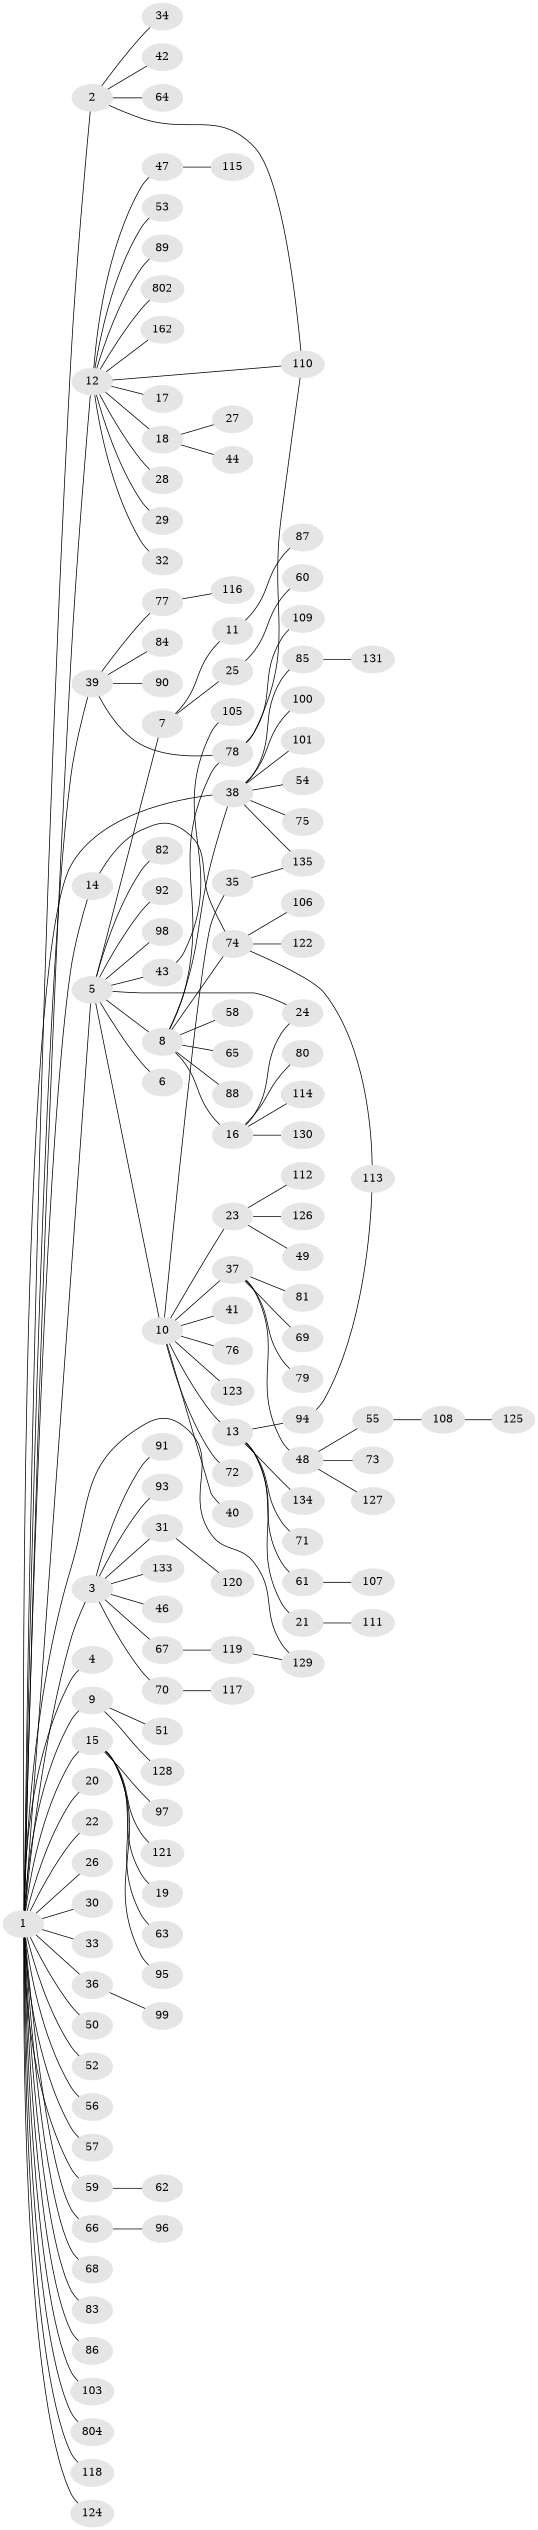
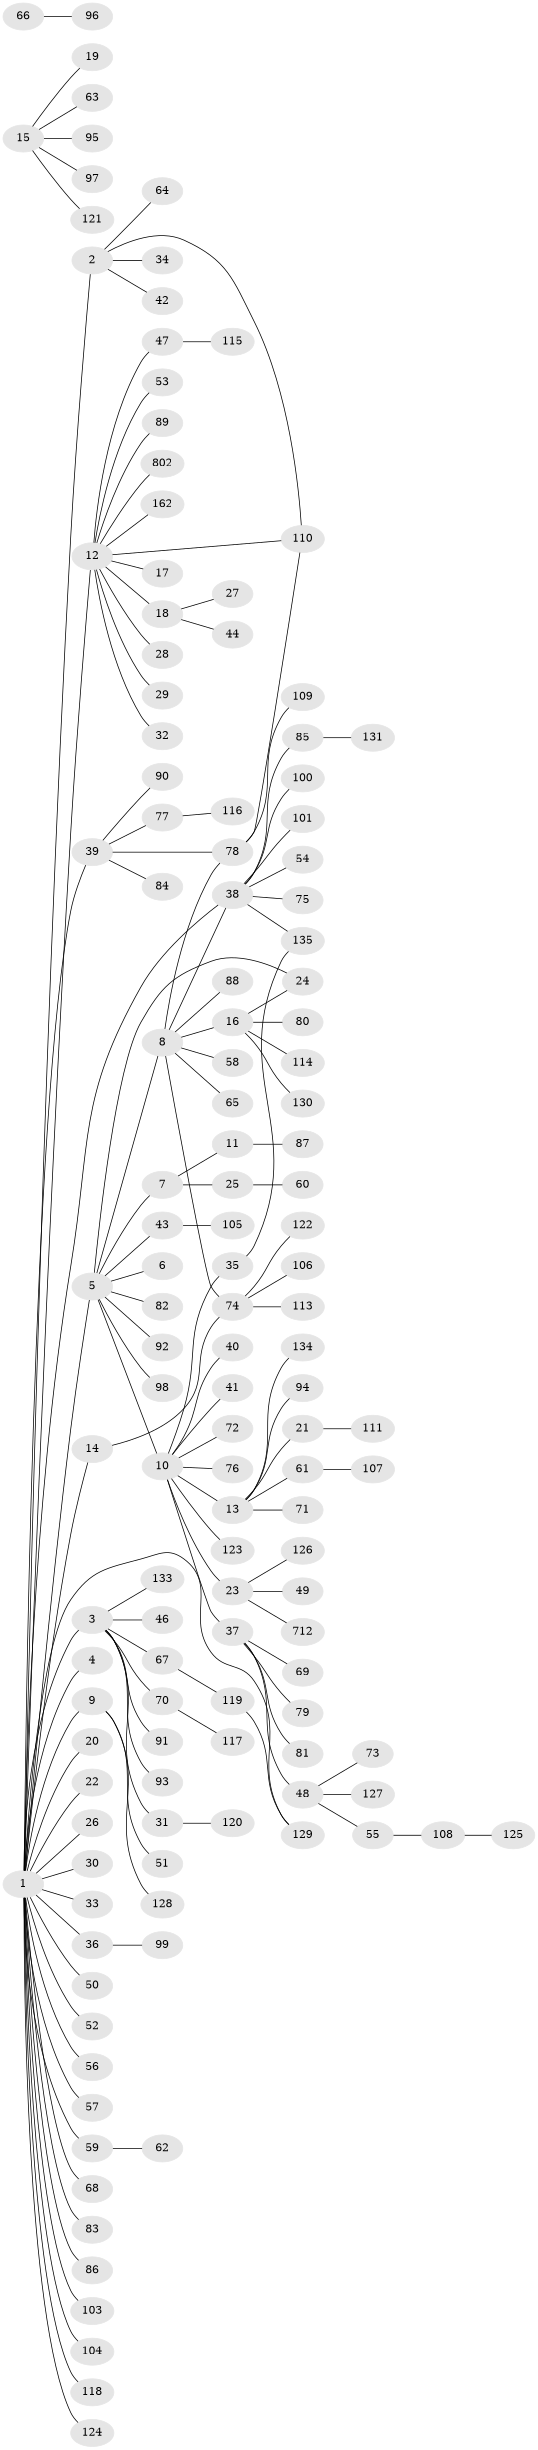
(303, 1176) -> (303, 1632)
(358, 1305) -> none
(43, 1828) -> none
(49, 2131) -> none
(92, 2432) -> (92, 2352)
